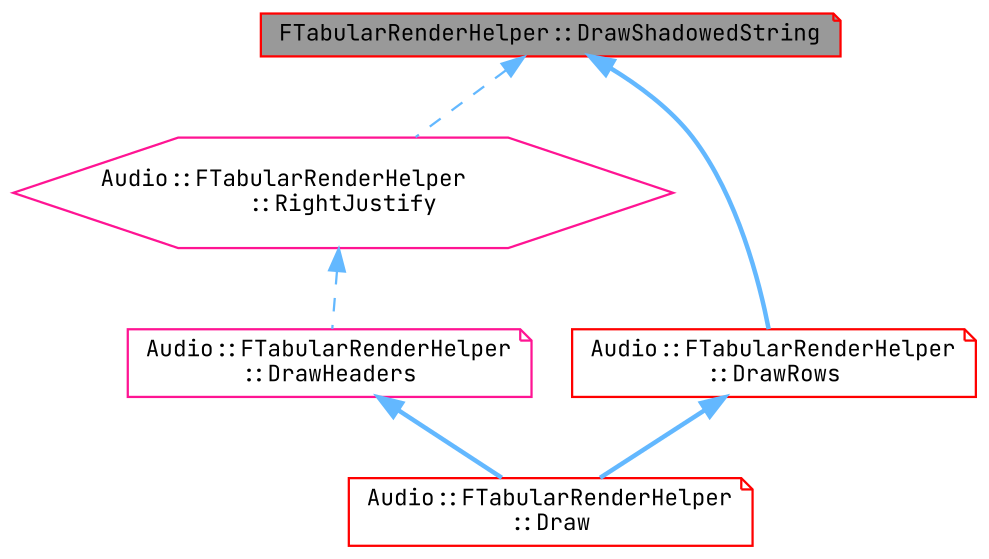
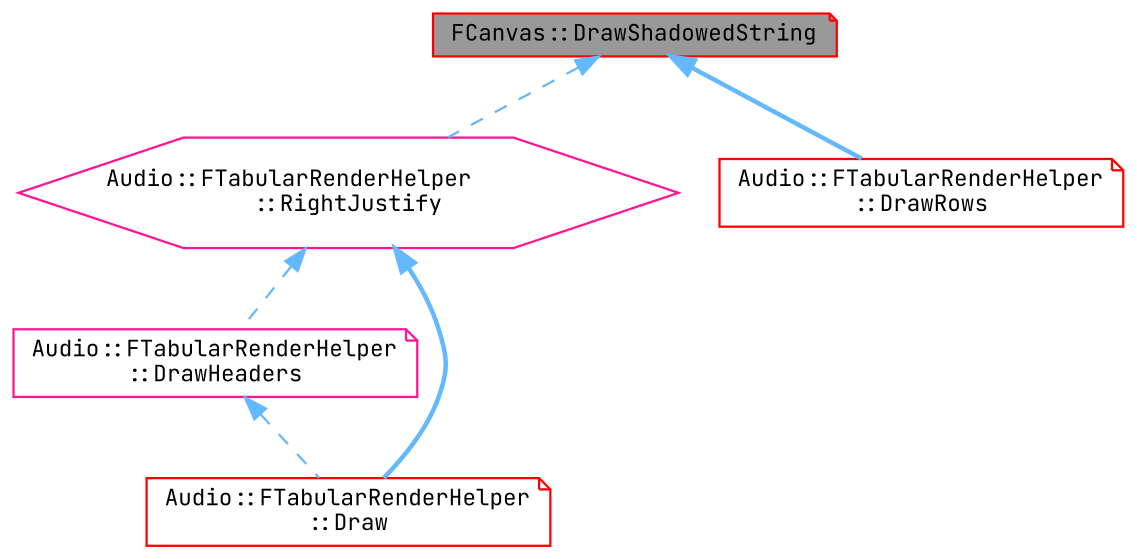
(551, 35) -> (635, 35)
(450, 444) -> (290, 446)
(653, 444) -> (444, 378)
